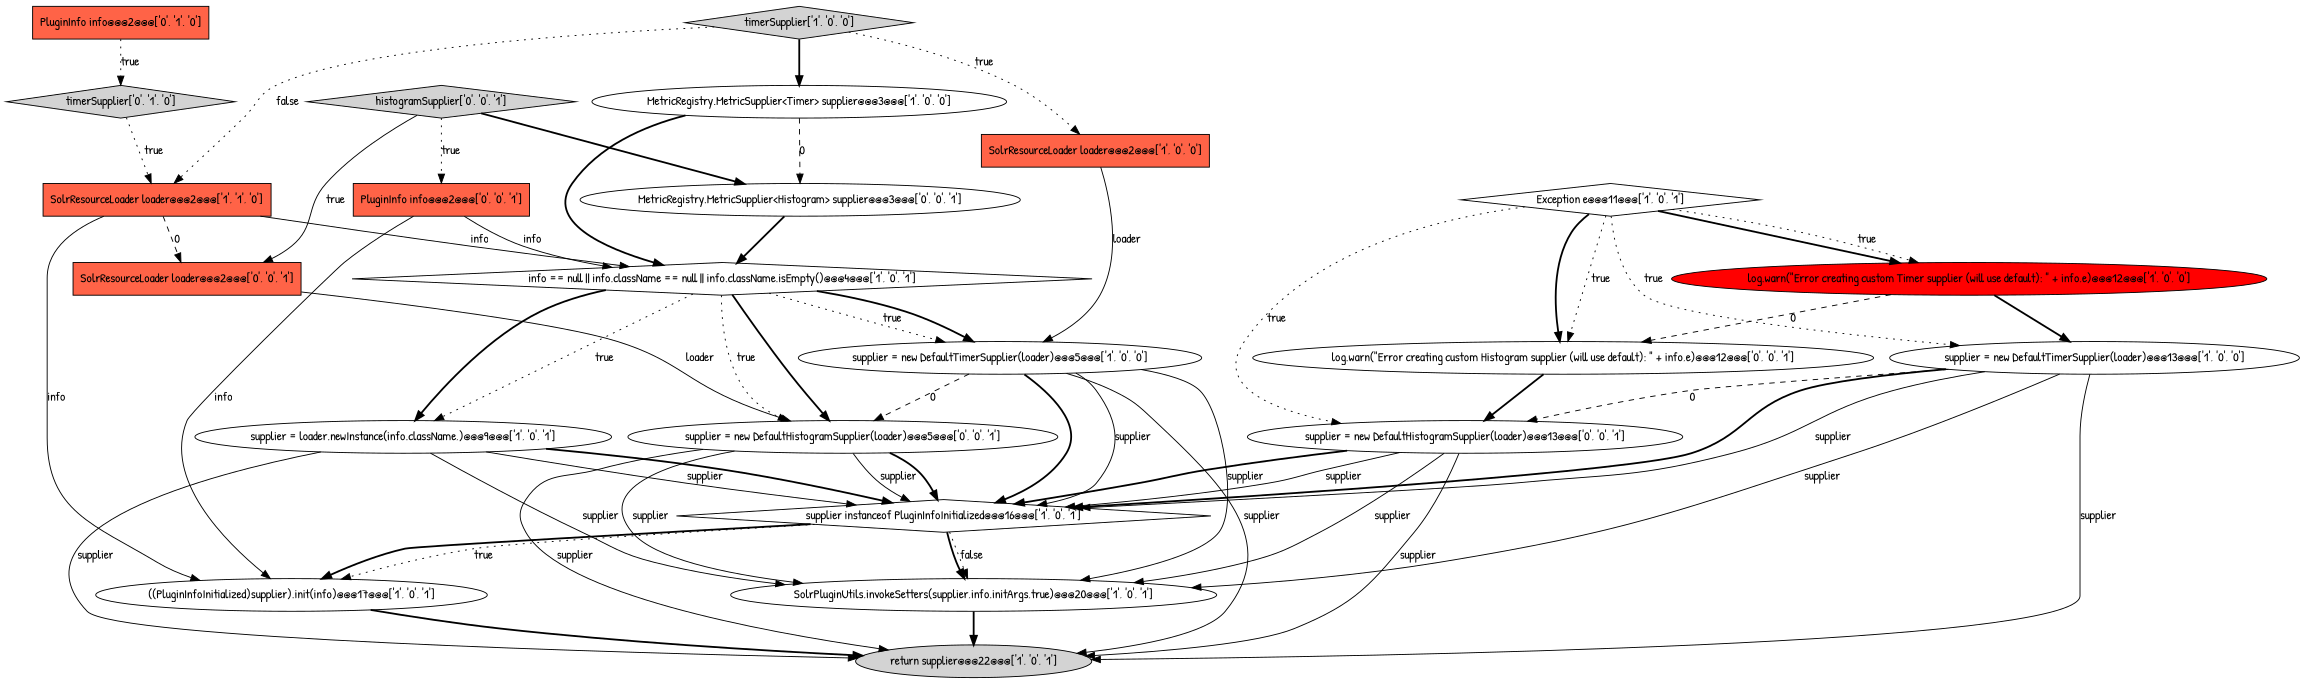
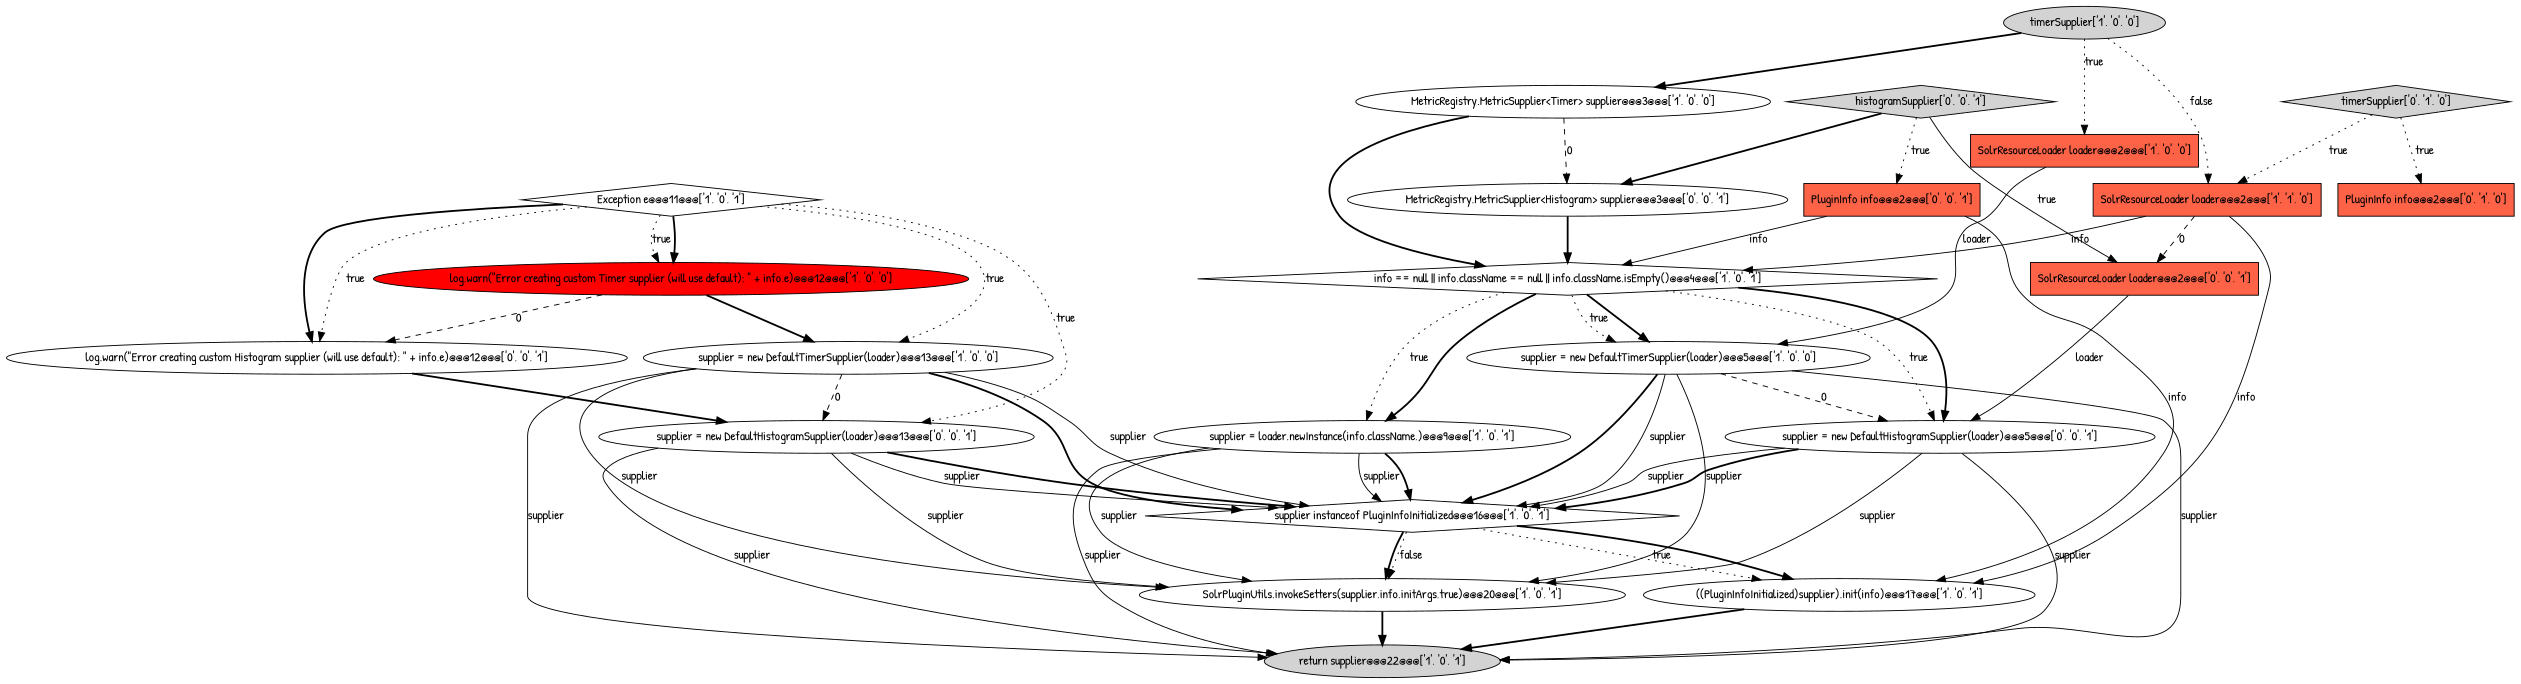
(799, 23) -> (2085, 23)
(121, 58) -> (2410, 146)
